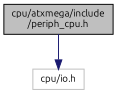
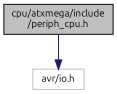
(58, 79) -> (58, 79)
